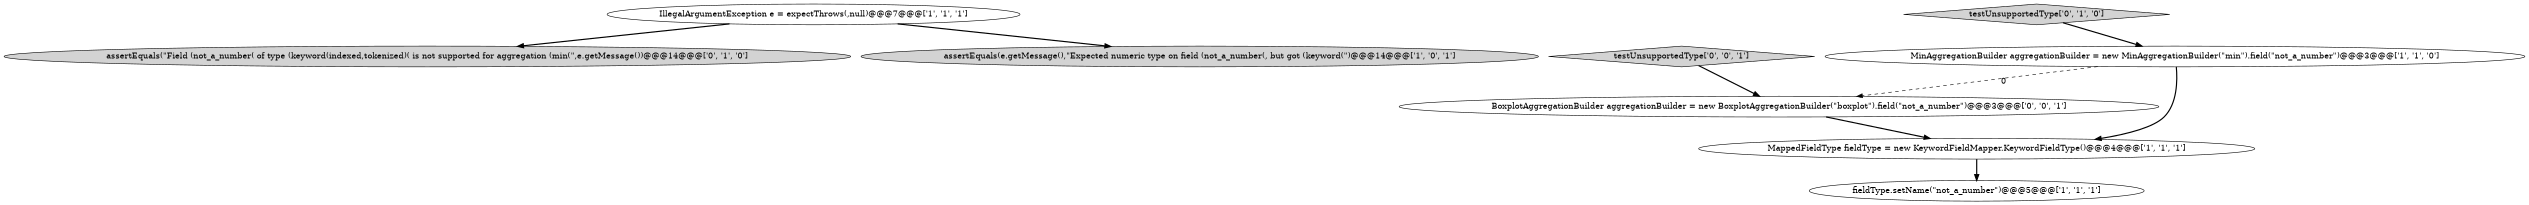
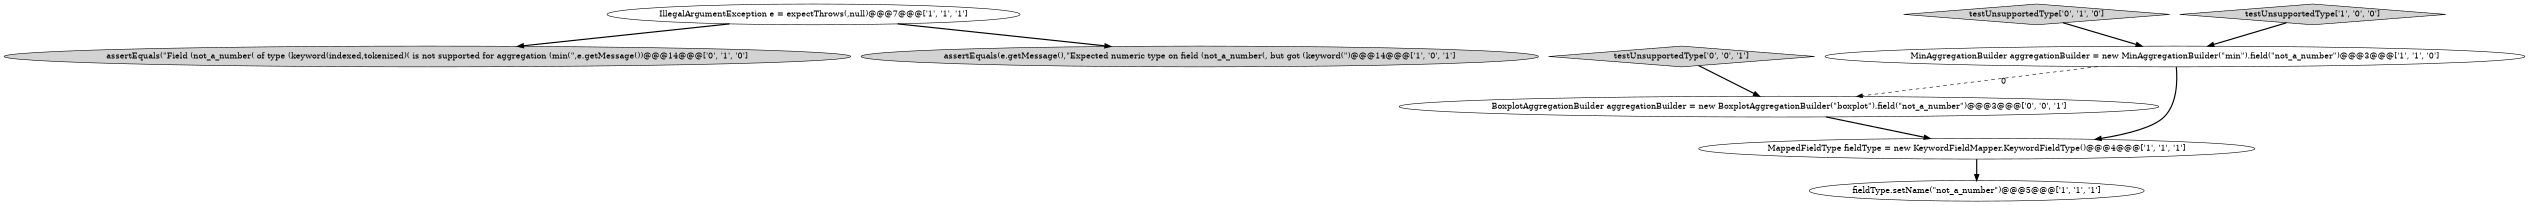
none -> (2313, 14)
